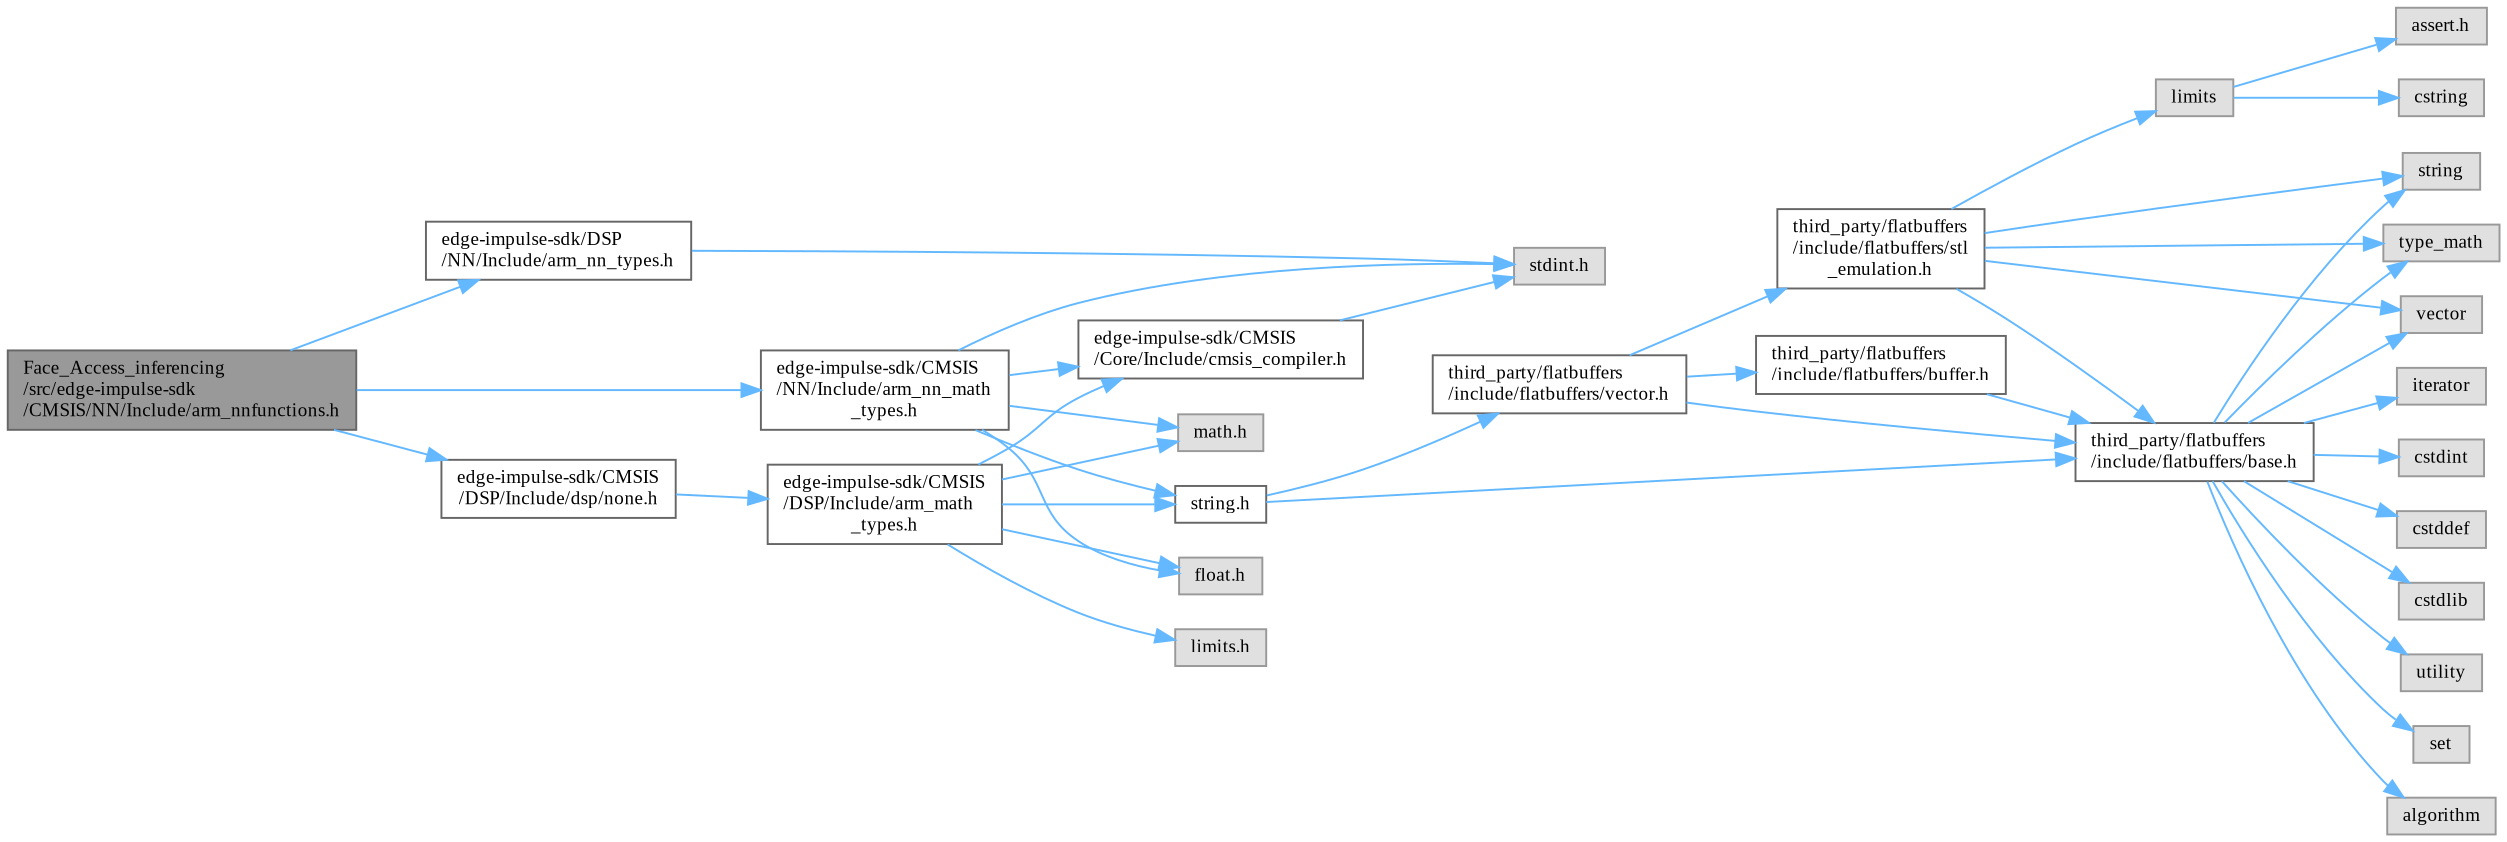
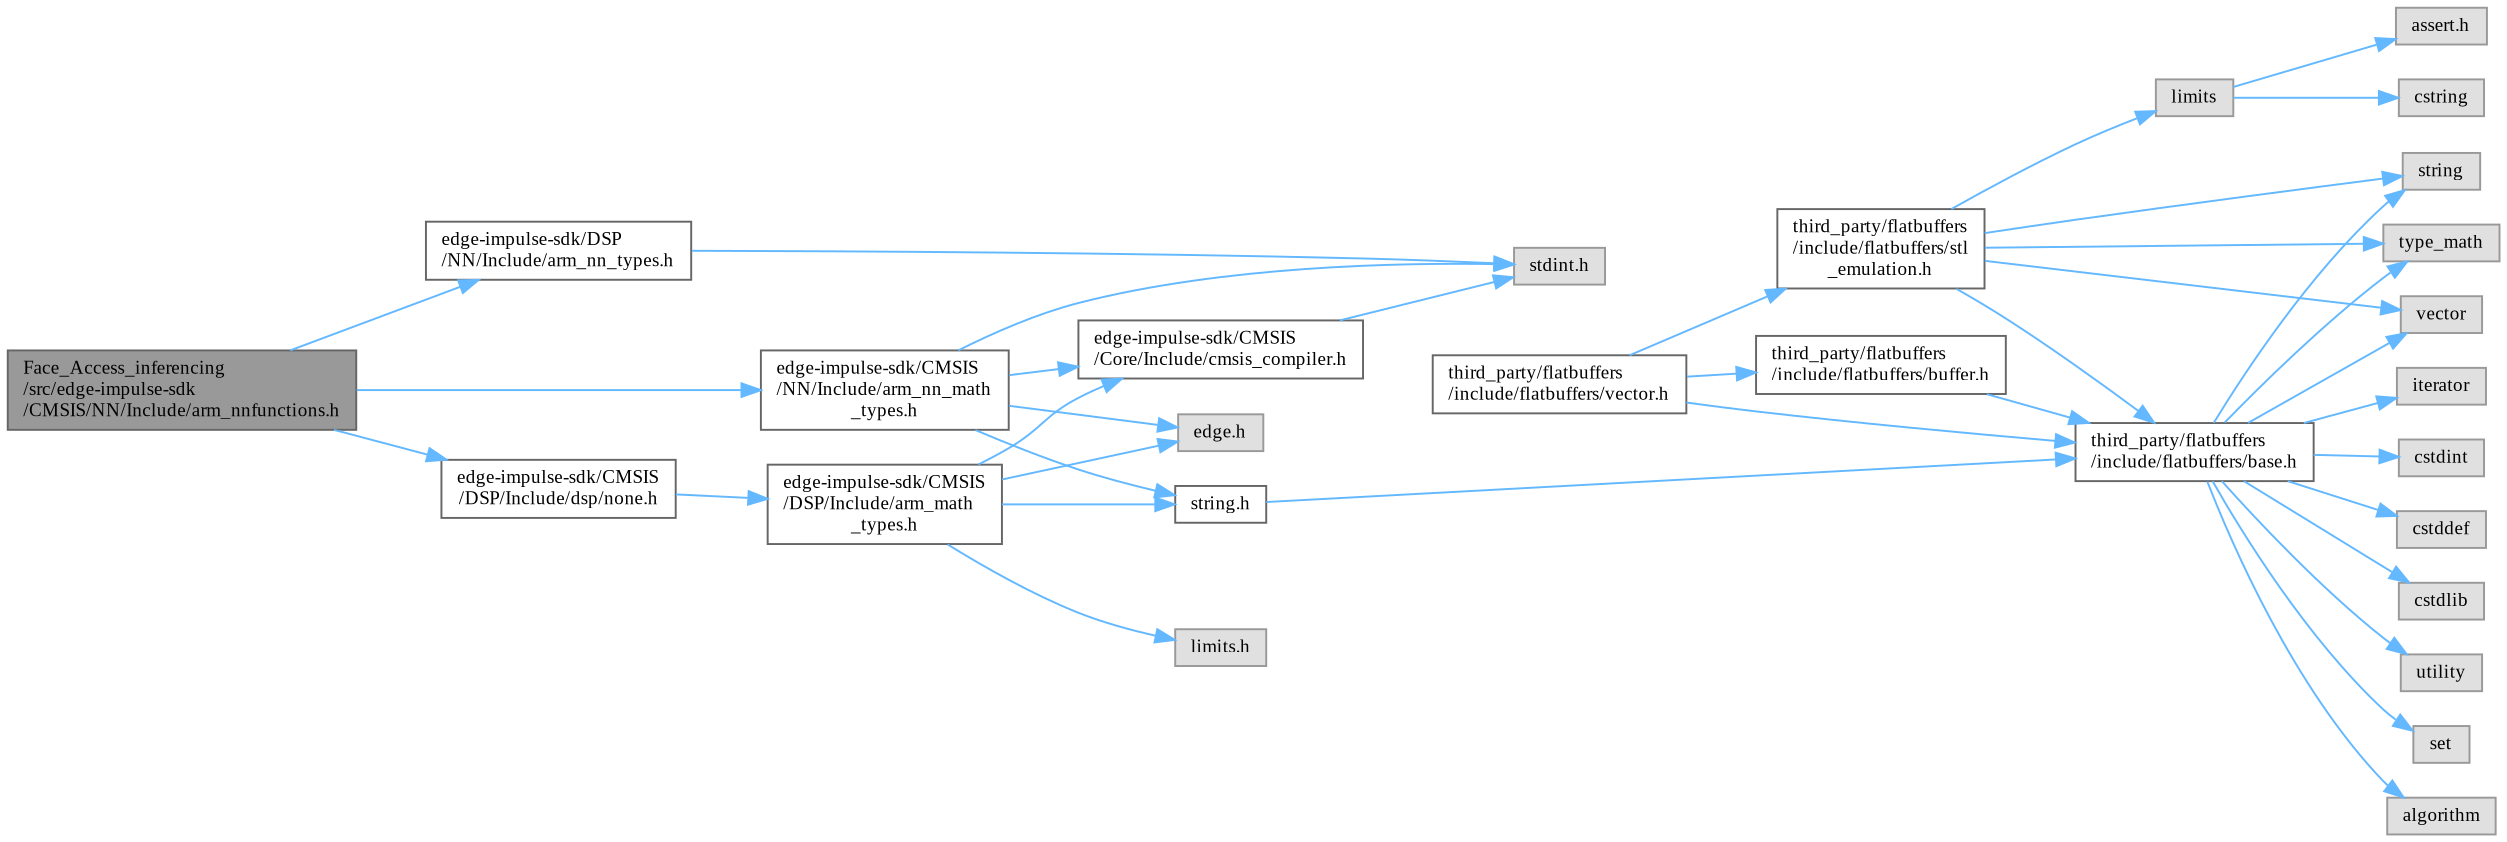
(1221, 433) -> (1221, 433)
(1376, 465) -> none
(1221, 576) -> none
